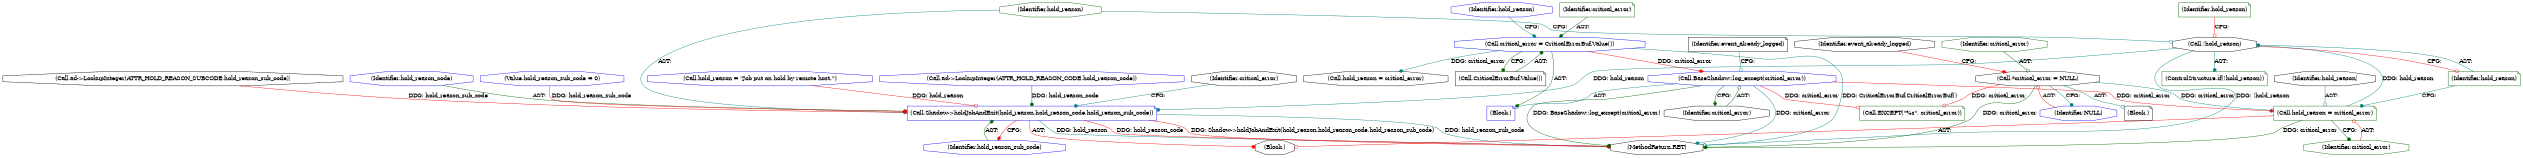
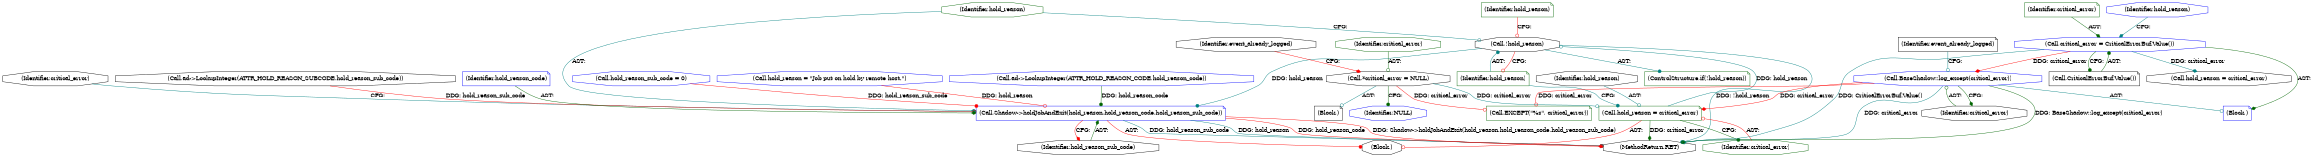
(412, 79) -> (506, 79)
(552, 79) -> (641, 79)
(2061, 94) -> (1388, 94)
(1900, 96) -> (1880, 96)
(2044, 100) -> none
(2045, 132) -> (1774, 60)
(1871, 140) -> none
(995, 148) -> (1088, 148)
